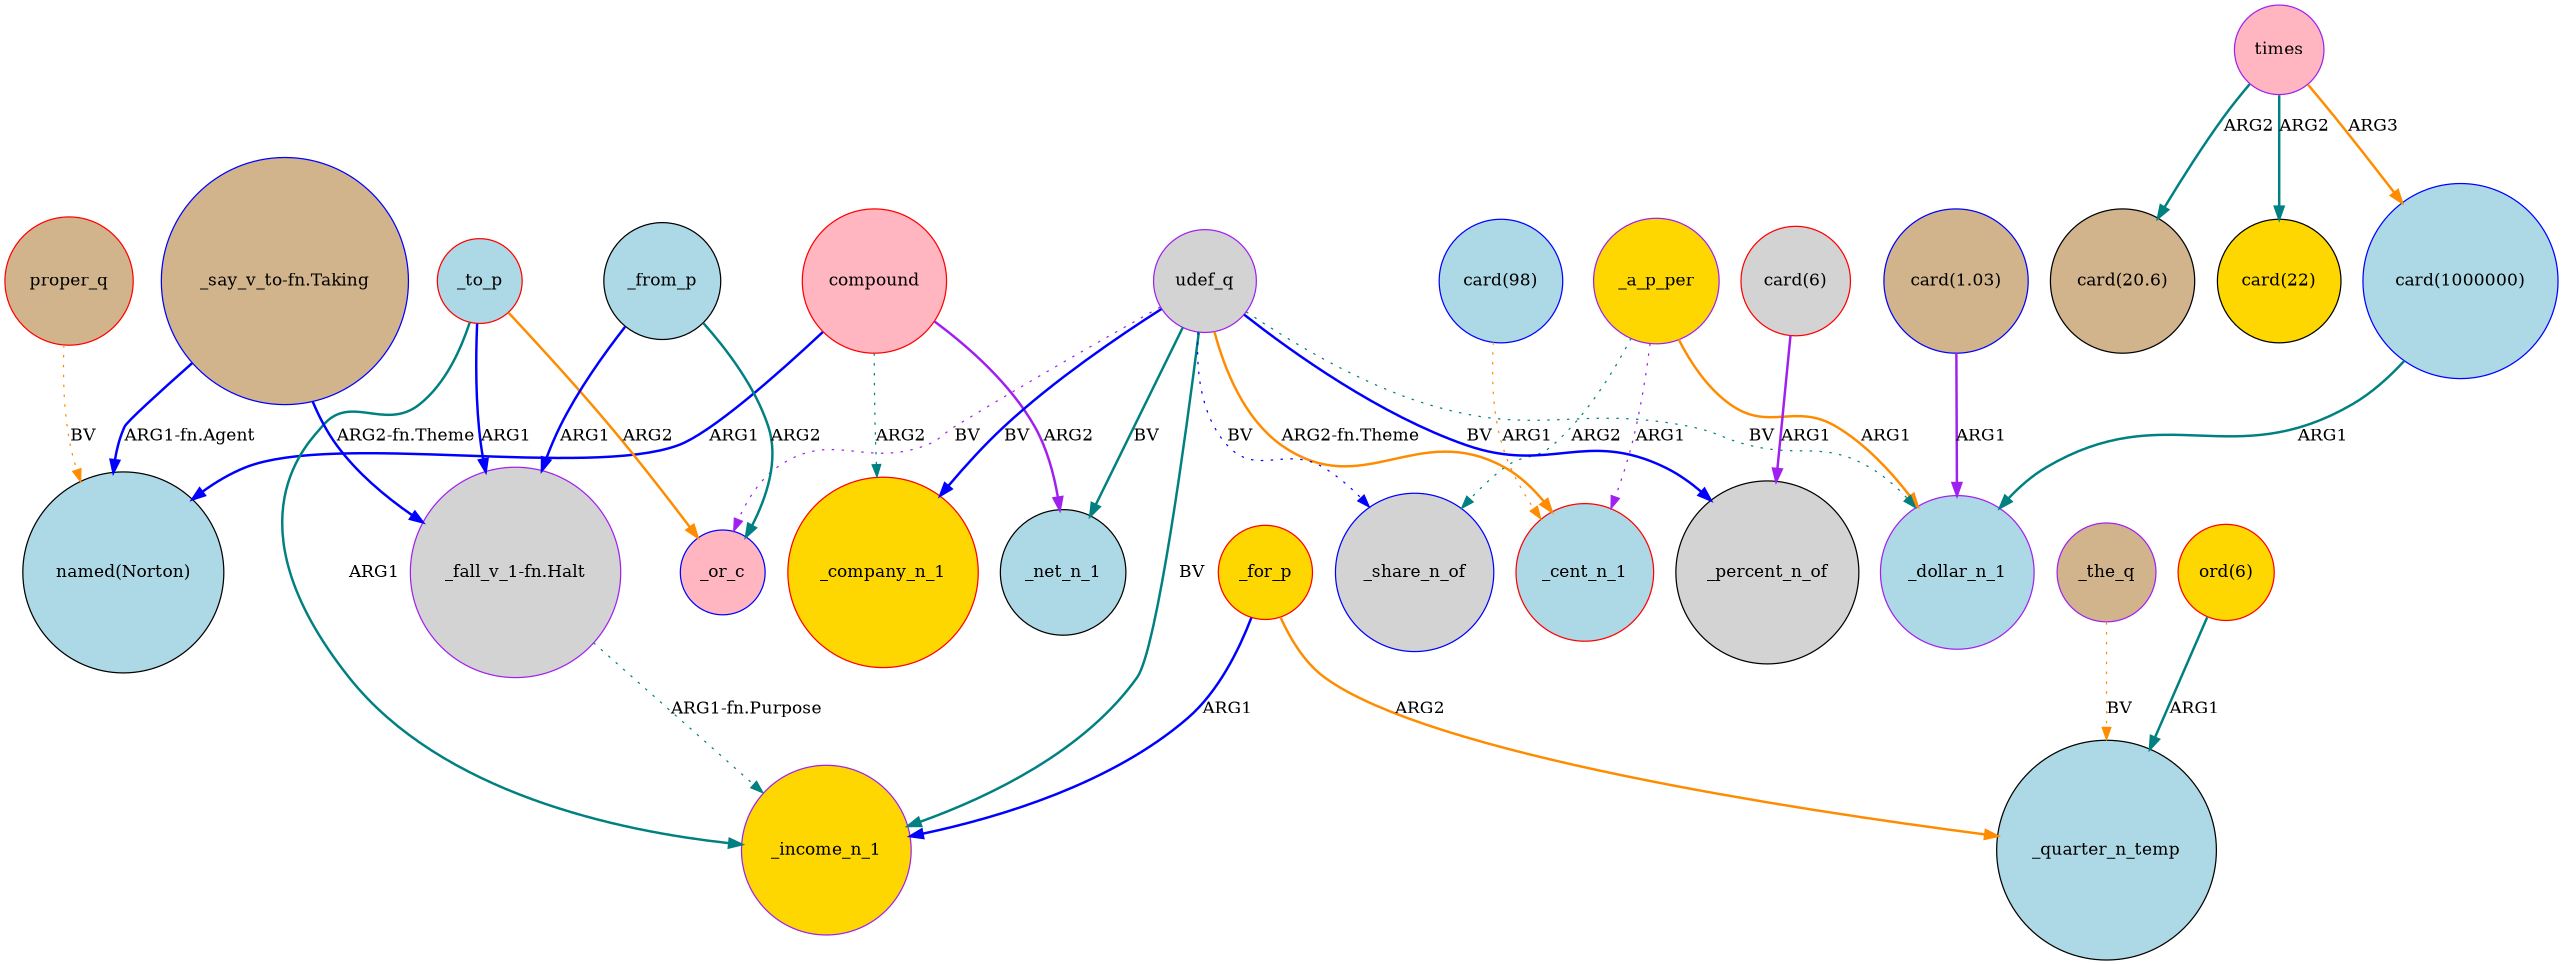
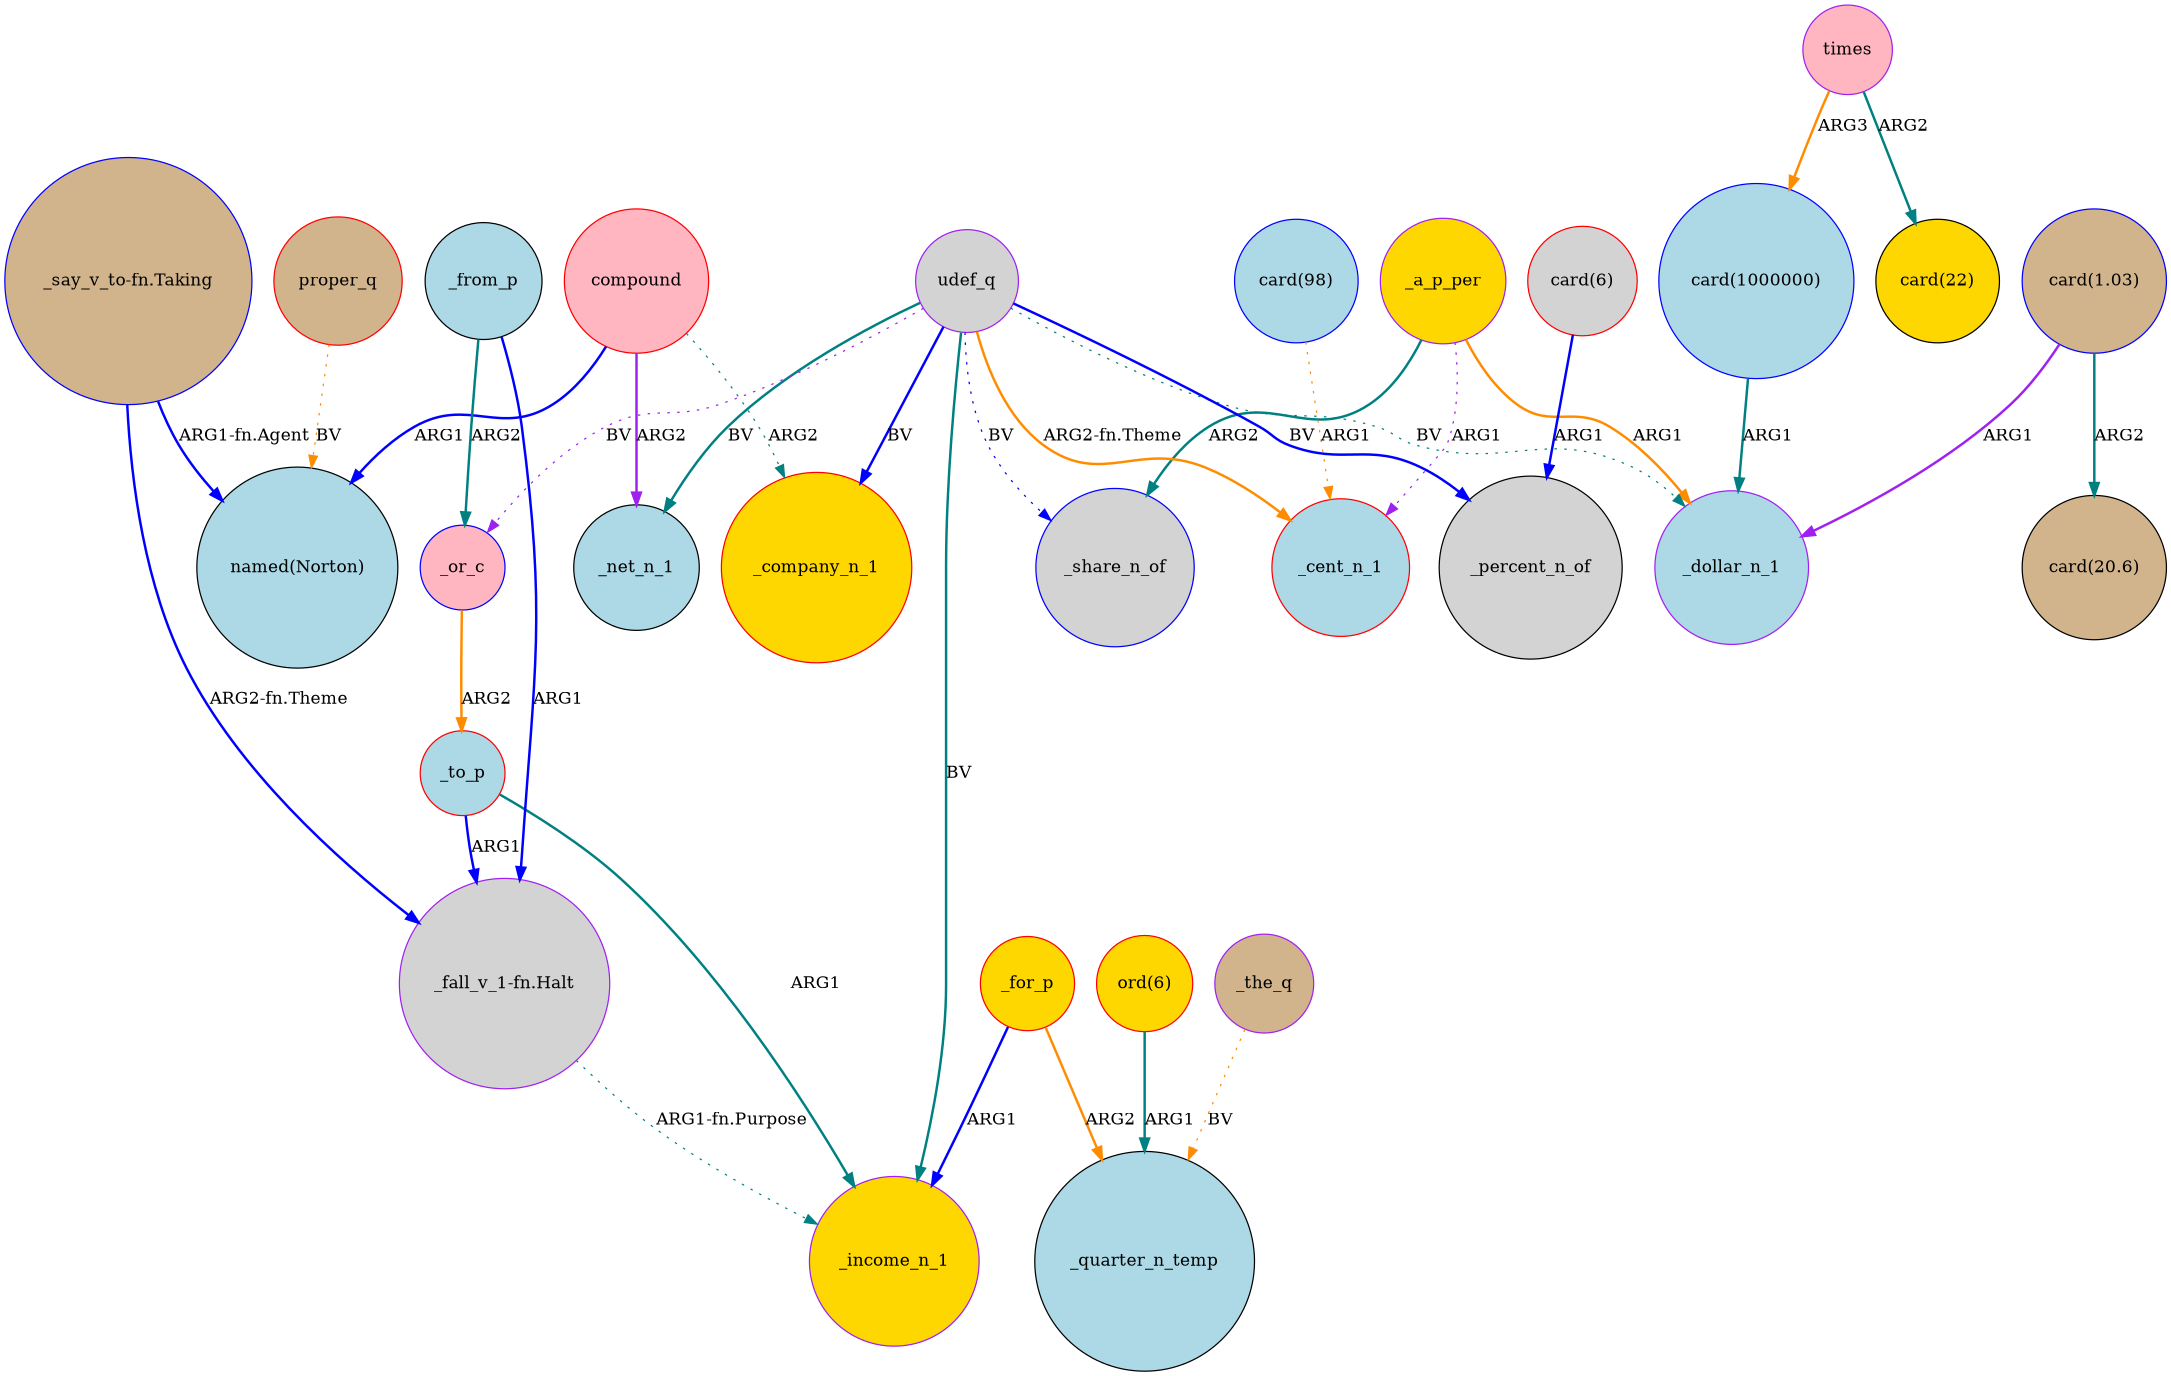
(2205, 144) -> (2094, 418)
(1784, 402) -> (1561, 400)
(602, 417) -> (461, 664)
(1565, 434) -> (1356, 411)
